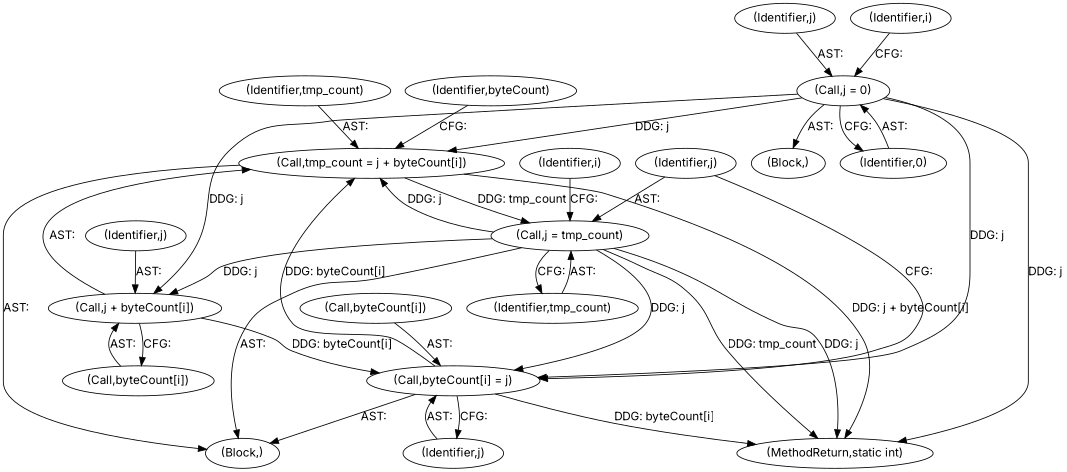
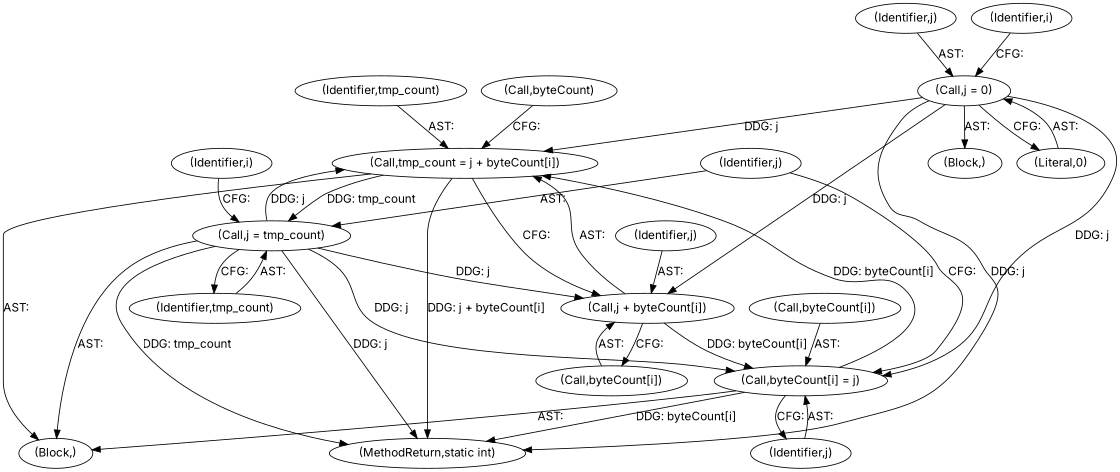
(491, 91) -> (549, 91)
(893, 163) -> (1061, 163)
none -> (521, 249)
